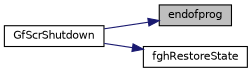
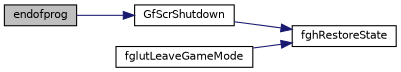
(126, 25) -> (100, 15)
none -> (184, 57)
